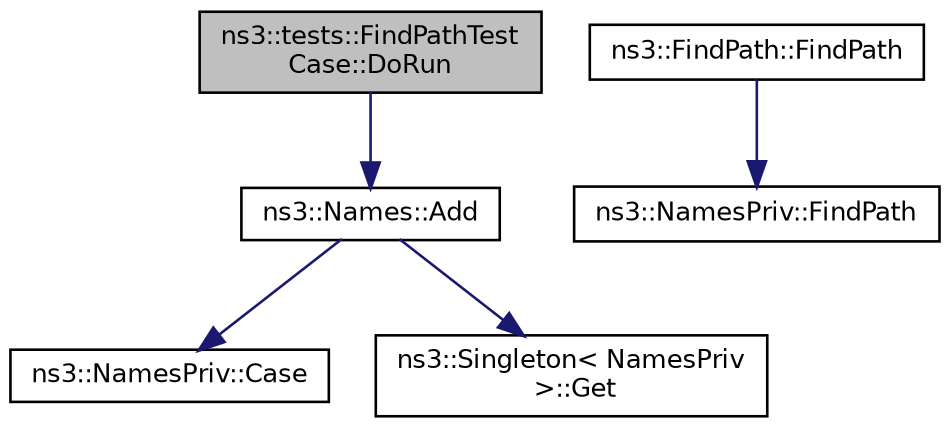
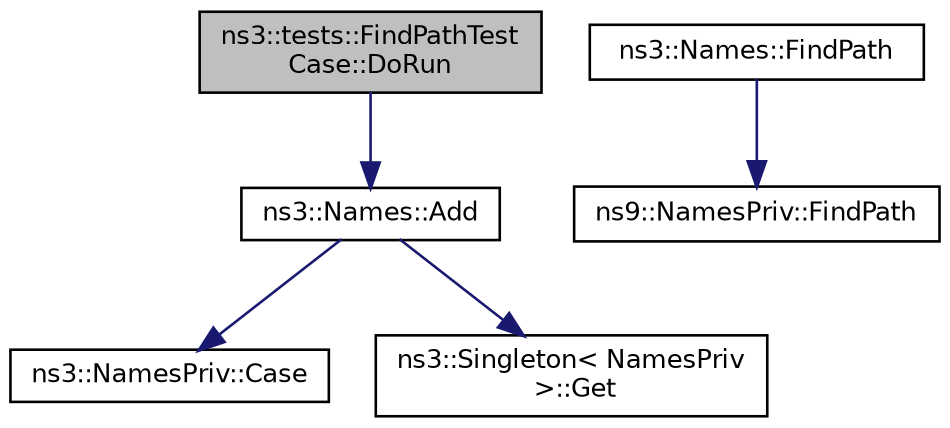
(757, 52) -> (757, 52)
(757, 214) -> (757, 214)
